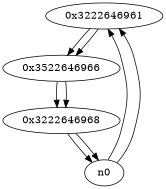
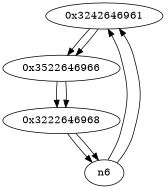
(104, 16) -> (104, 16)
(104, 173) -> (104, 173)
